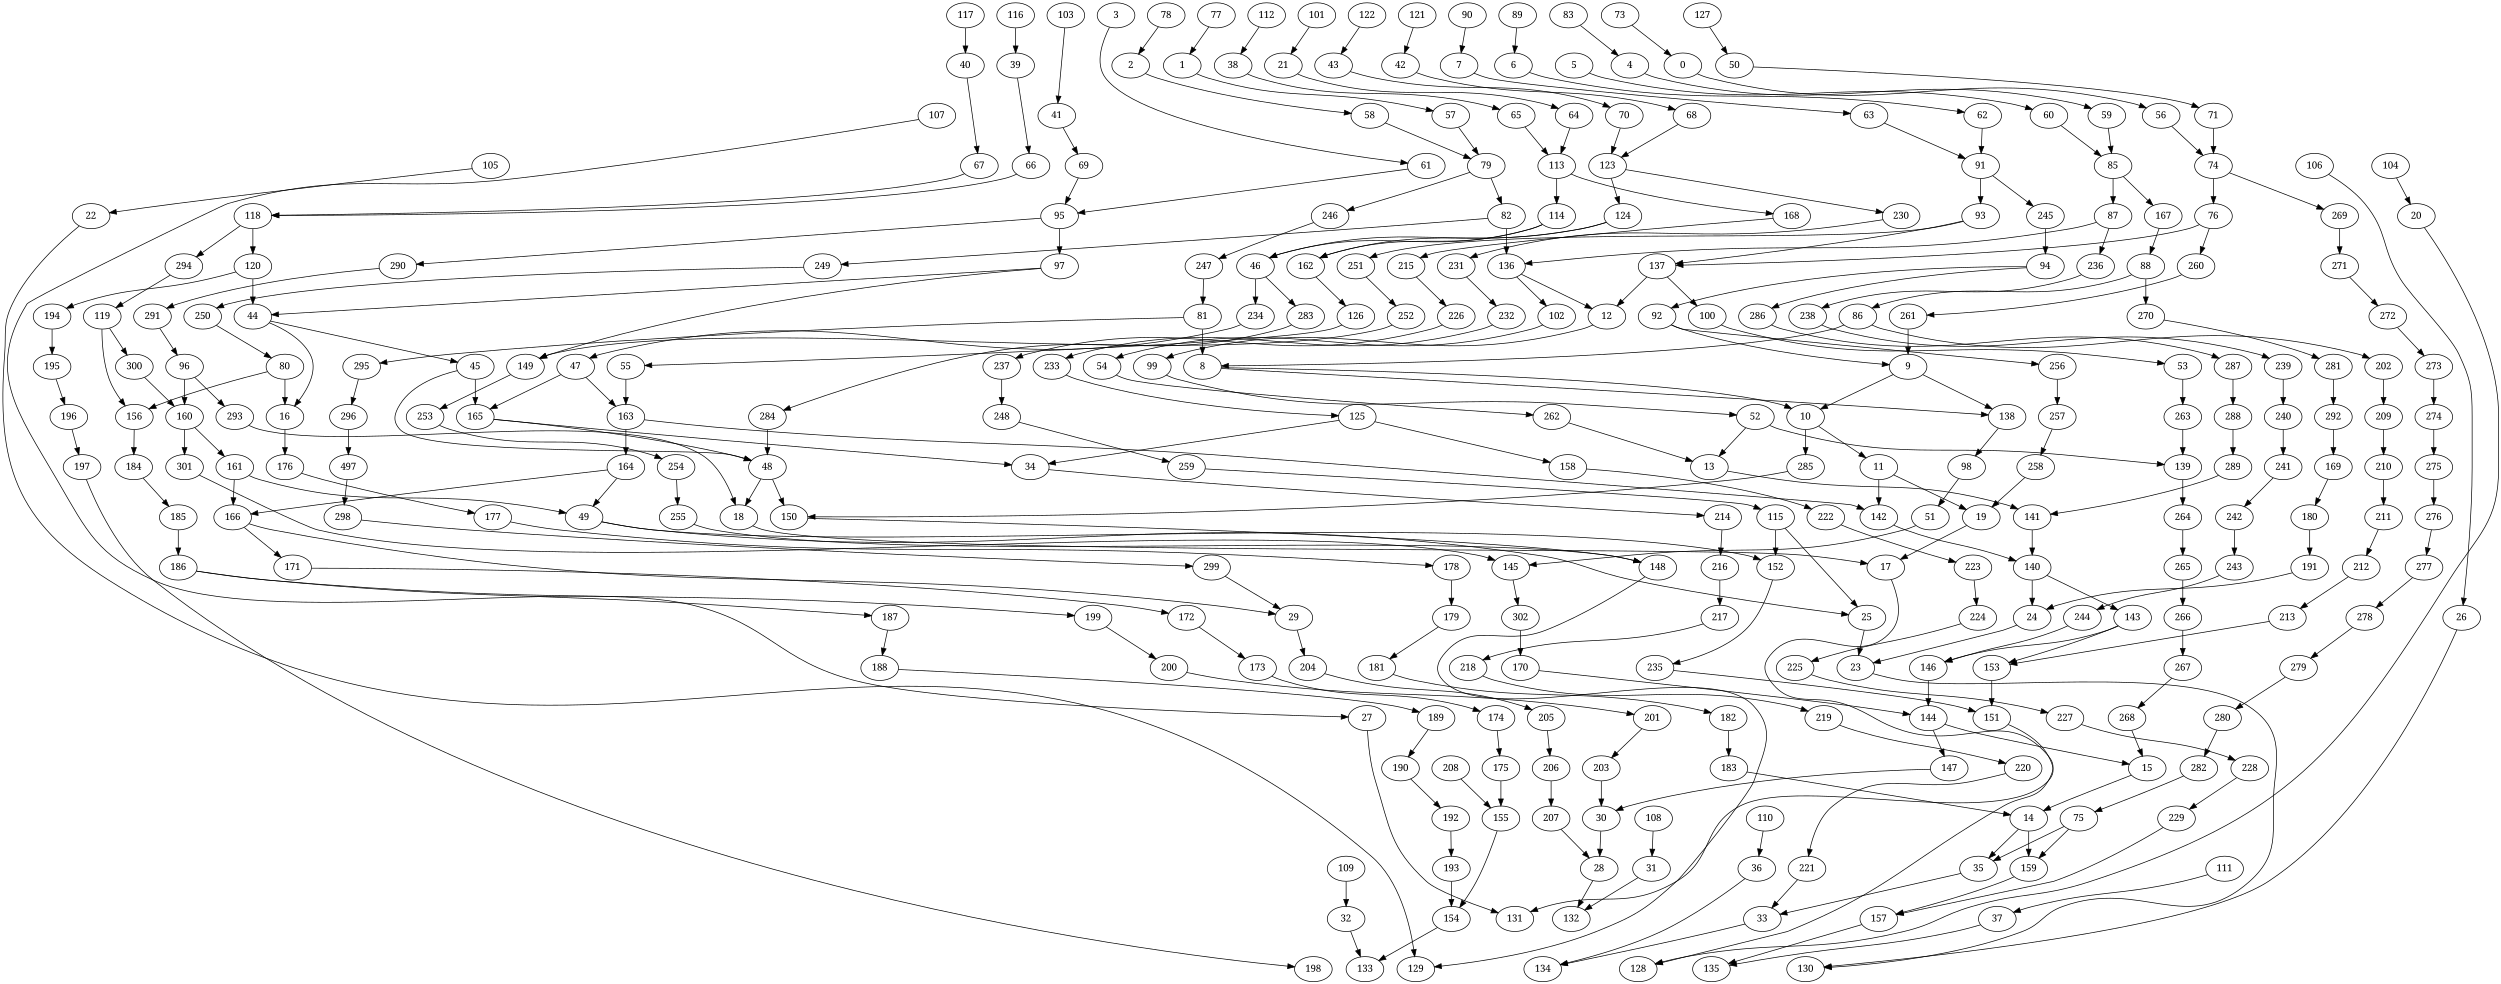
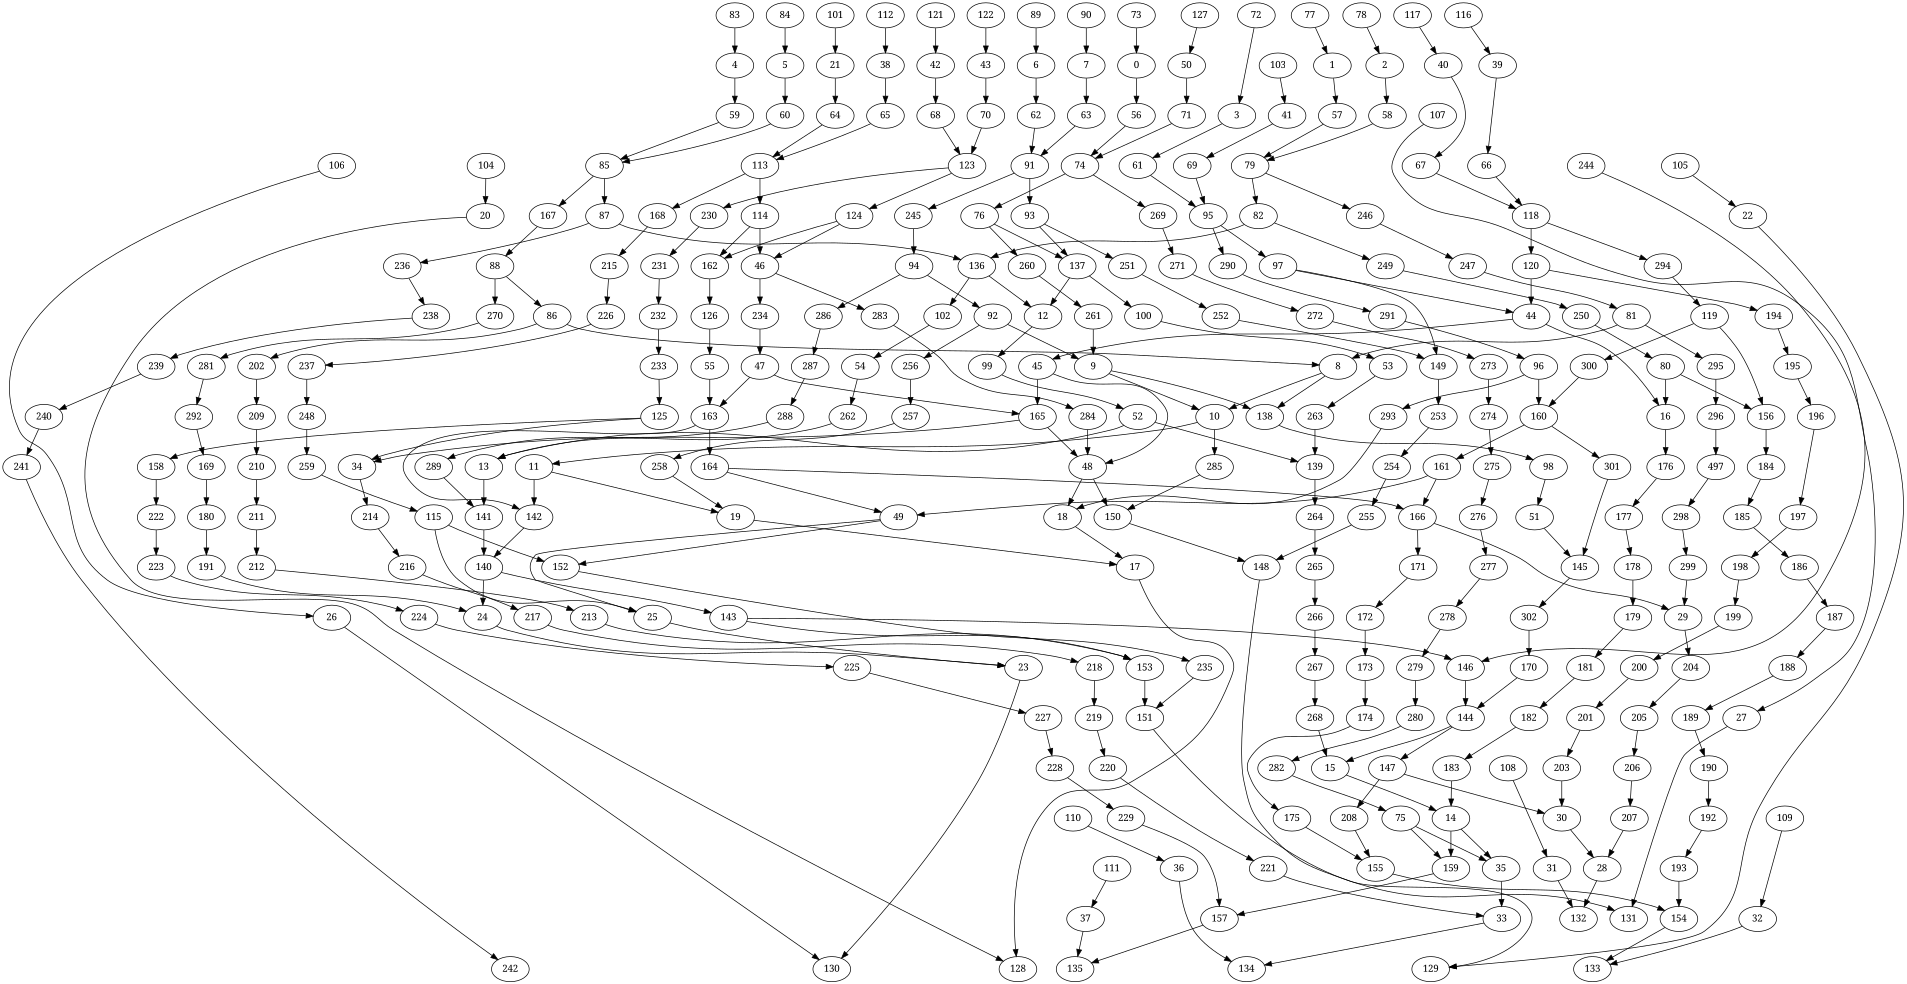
none -> (785, 15)
none -> (1256, 15)
(2234, 568) -> none
(675, 597) -> (1737, 589)
none -> (1370, 791)
